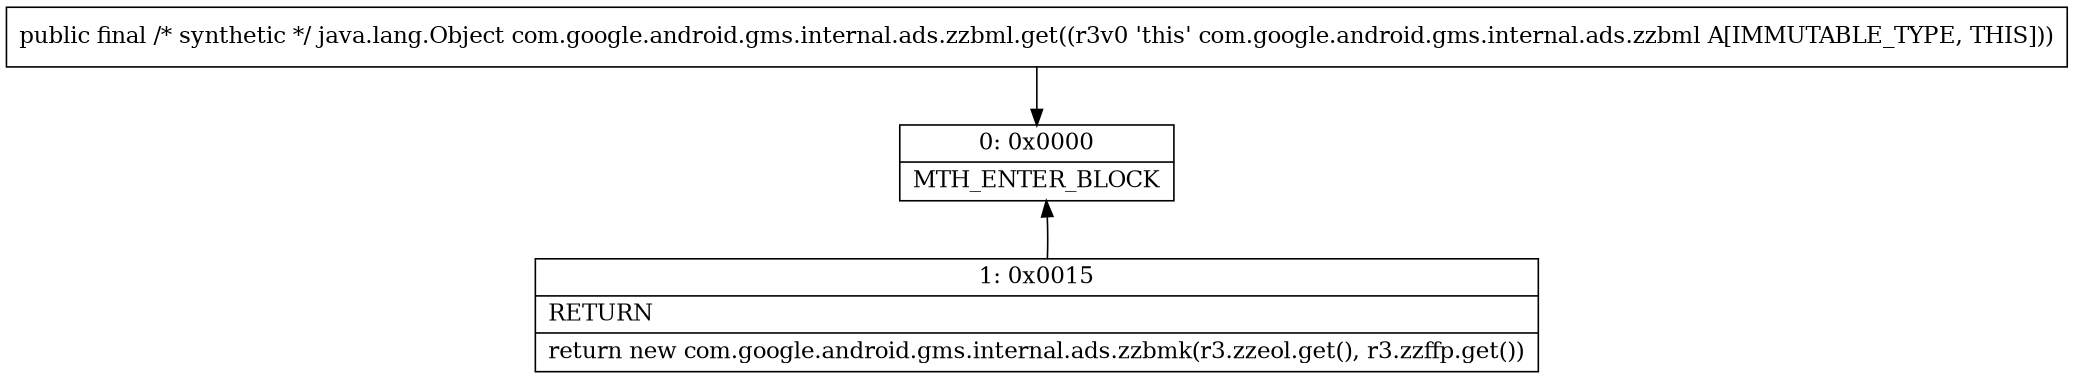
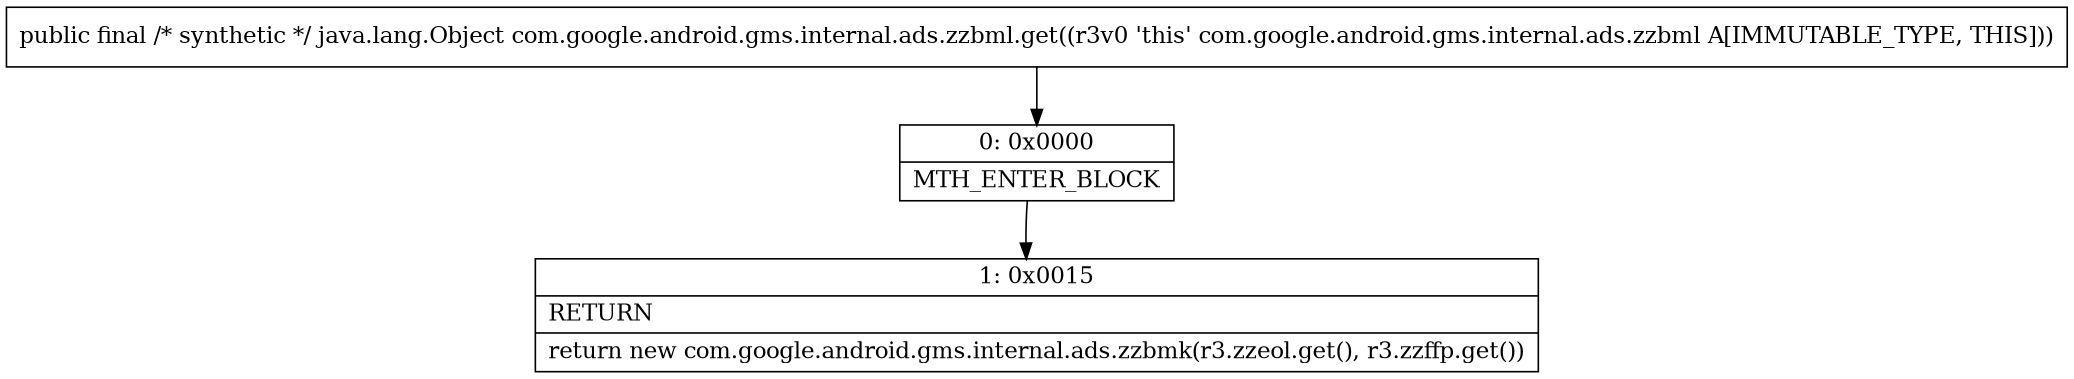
(1048, 238) -> (1026, 222)
